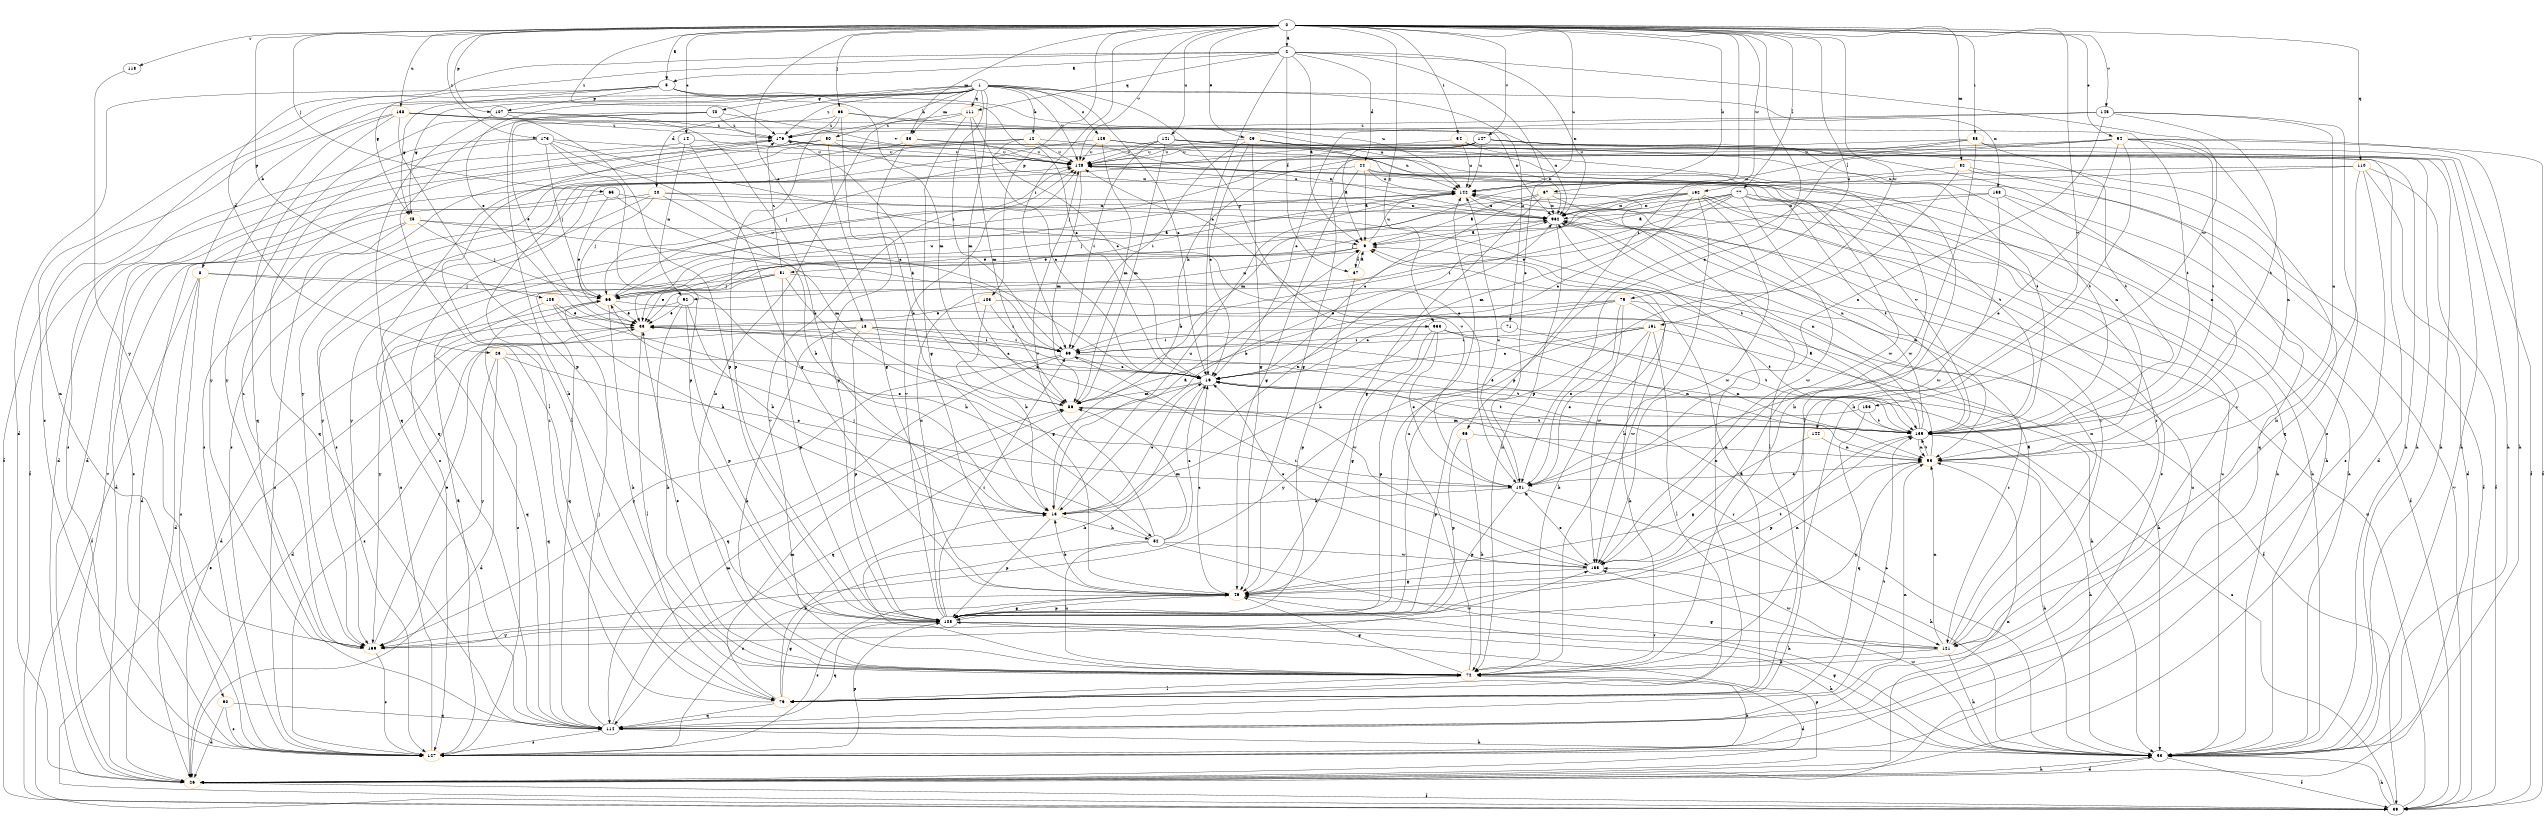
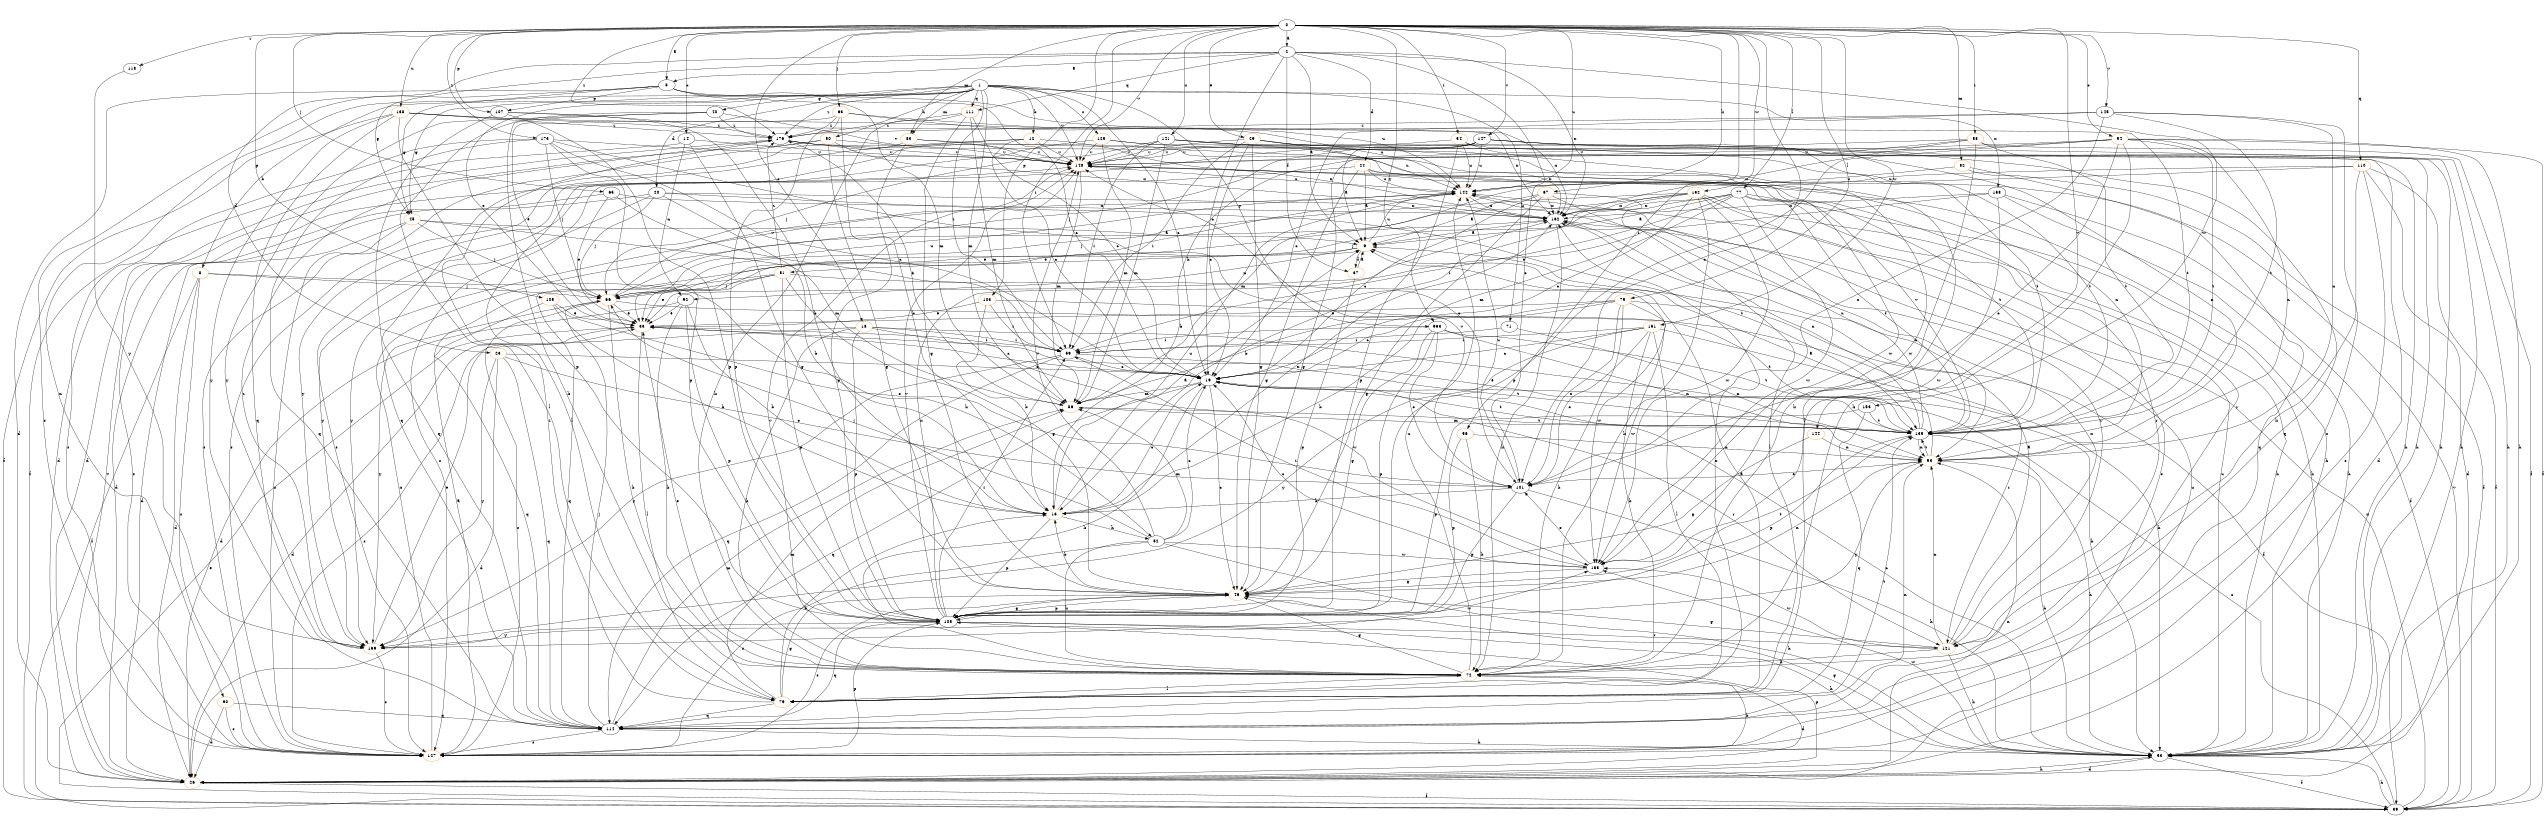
(657, 193) -> (657, 193)
(1555, 219) -> (1555, 219)
(1417, 430) -> (1333, 548)
(1198, 498) -> (1219, 487)
